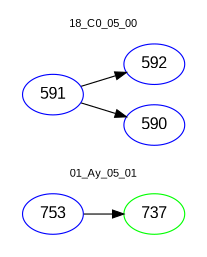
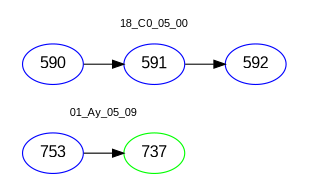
(98, 108) -> (98, 64)
(104, 174) -> (104, 113)
